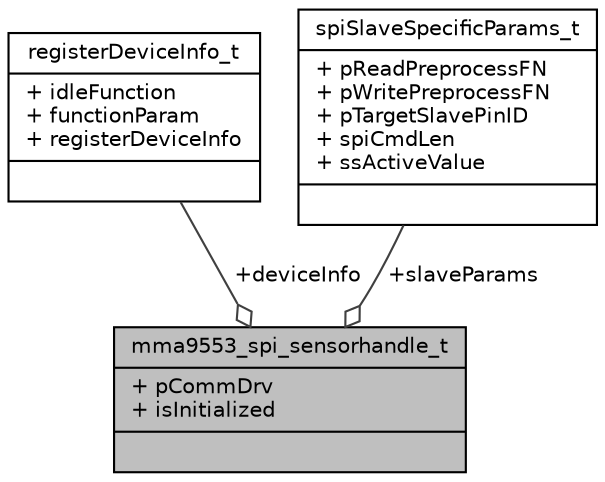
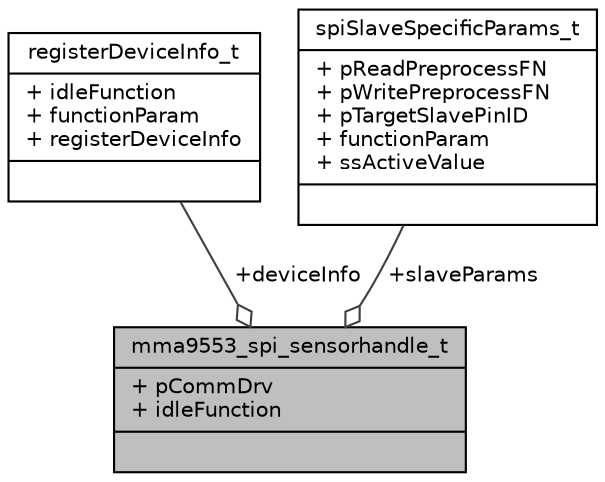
(386, 140) -> (403, 140)
(204, 410) -> (207, 410)
